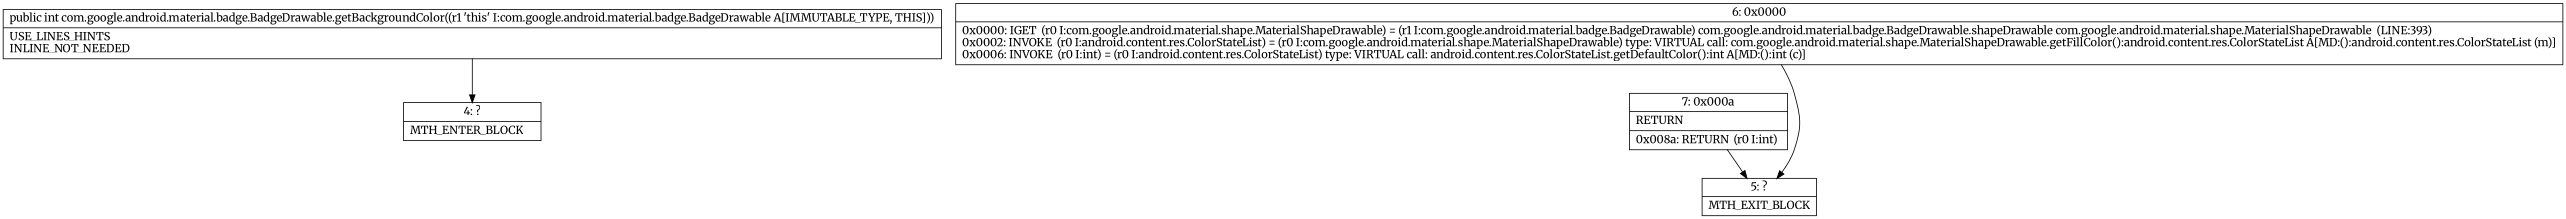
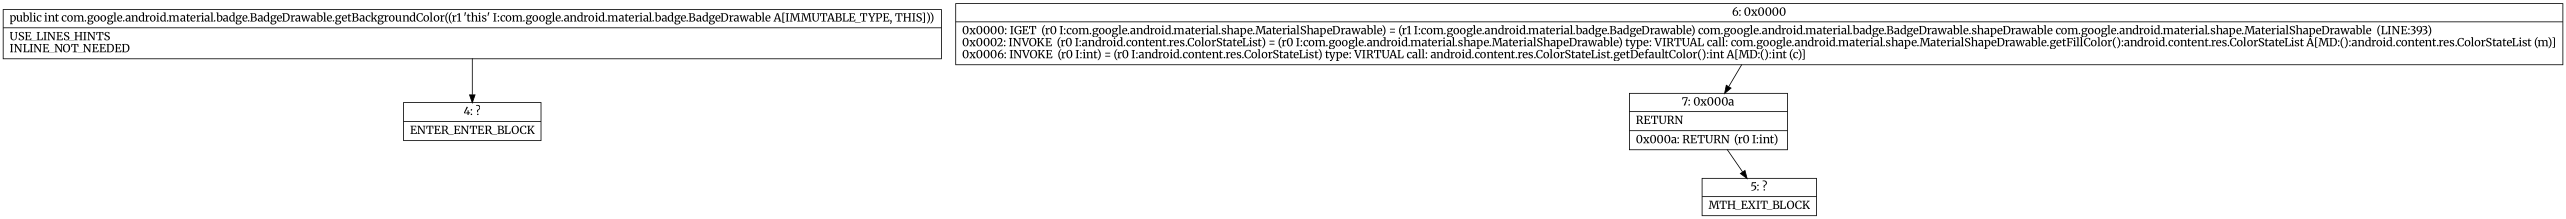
(1800, 119) -> (1735, 76)
(467, 131) -> (472, 131)
(1708, 140) -> (1708, 140)
